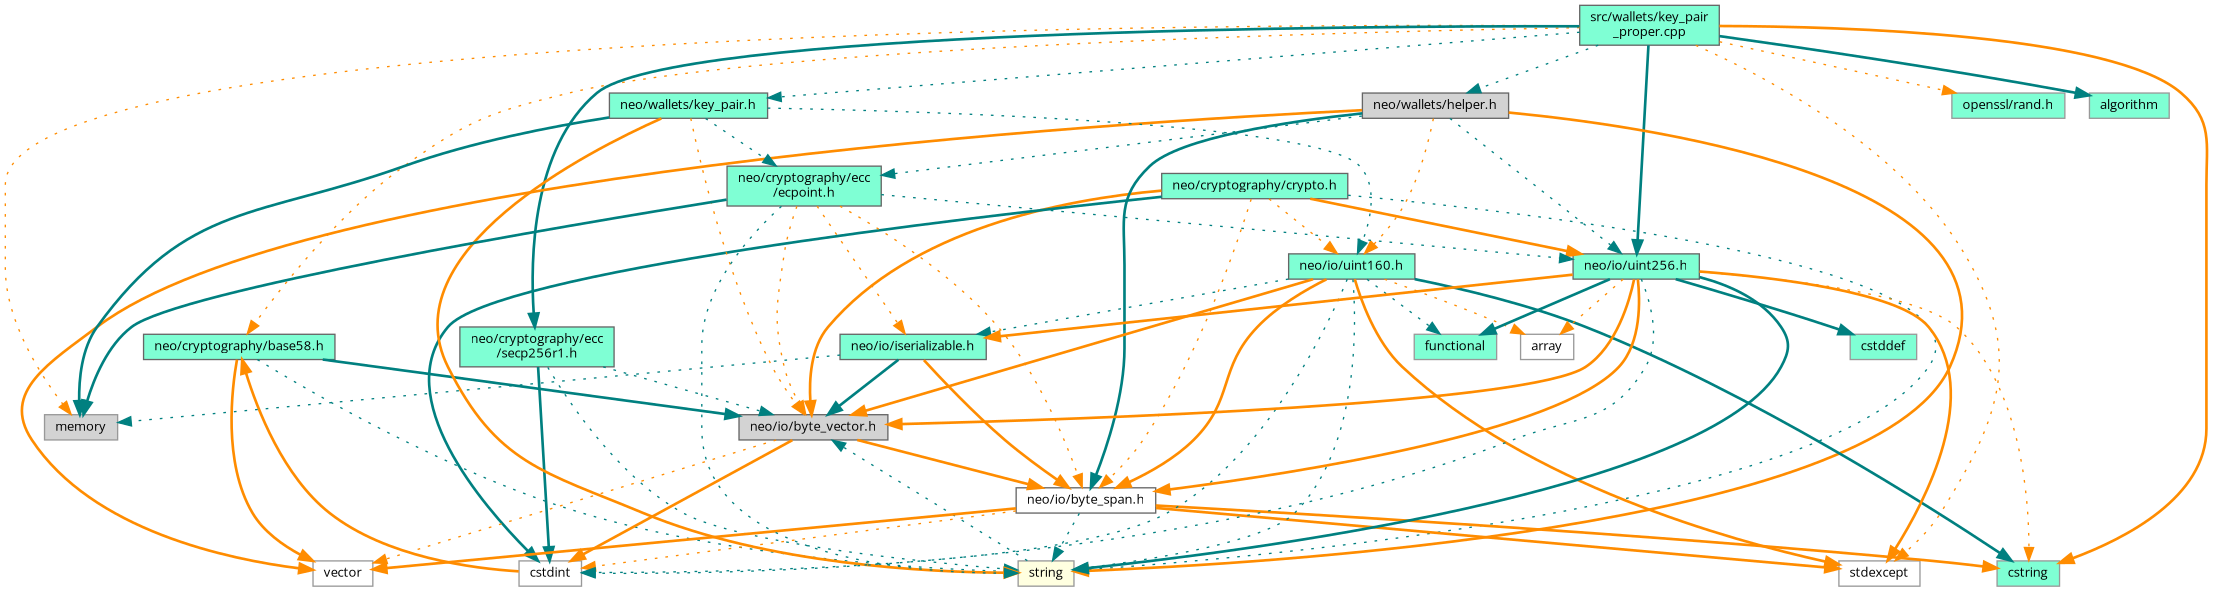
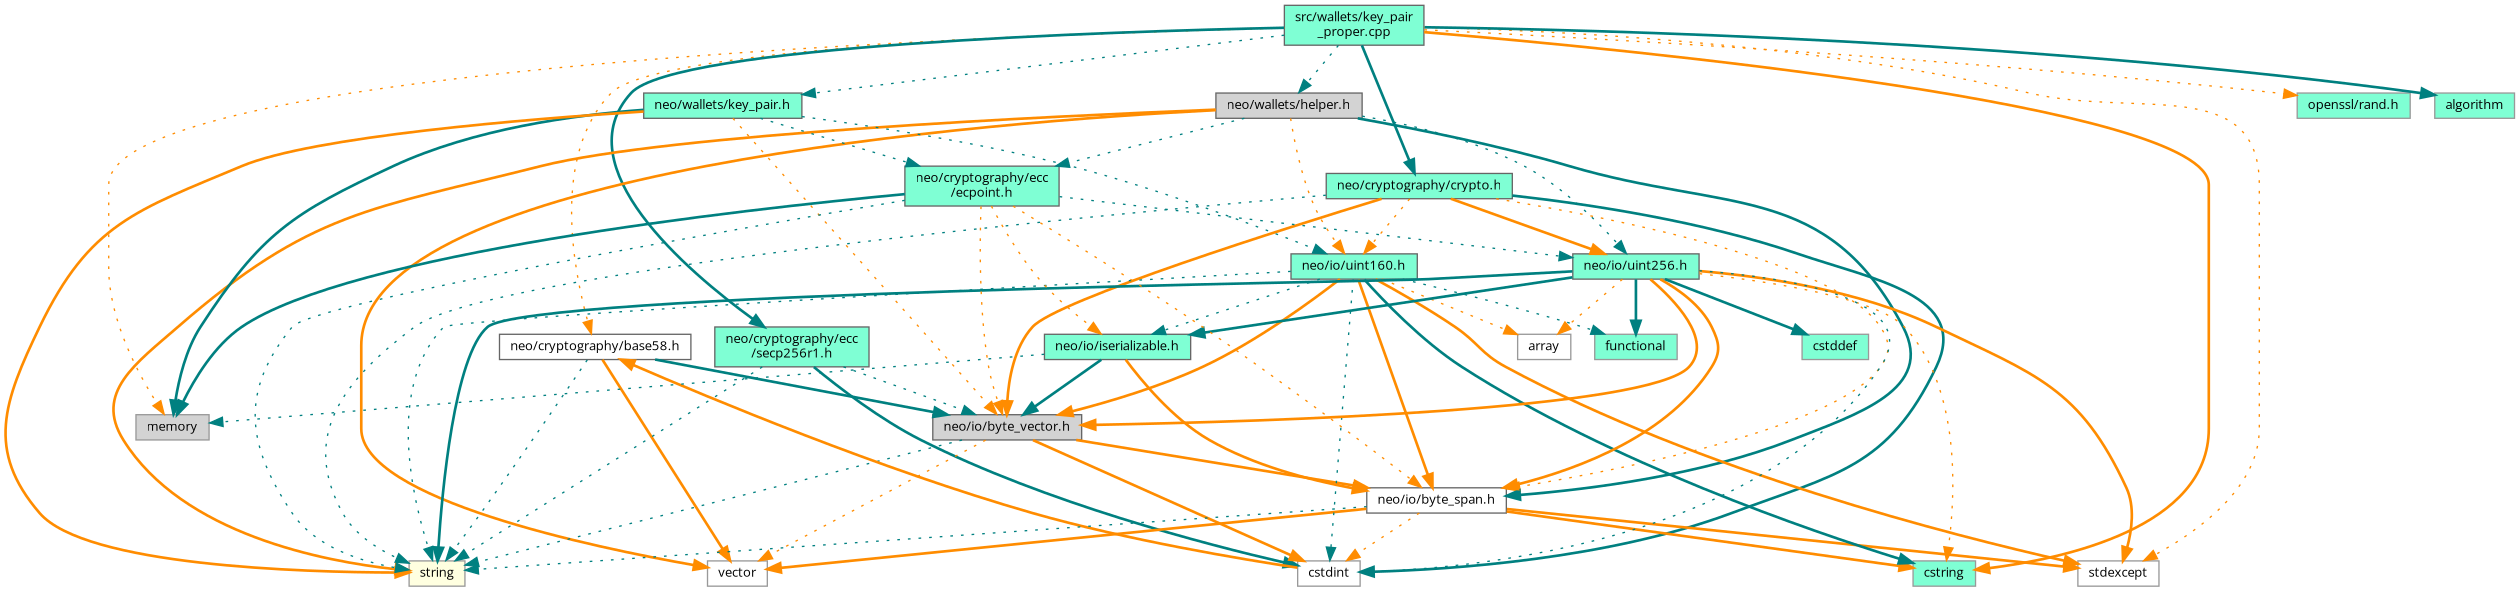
(1643, 143) -> (1386, 103)
(1301, 304) -> (1342, 312)
(239, 347) -> (595, 347)
(935, 504) -> (720, 501)
